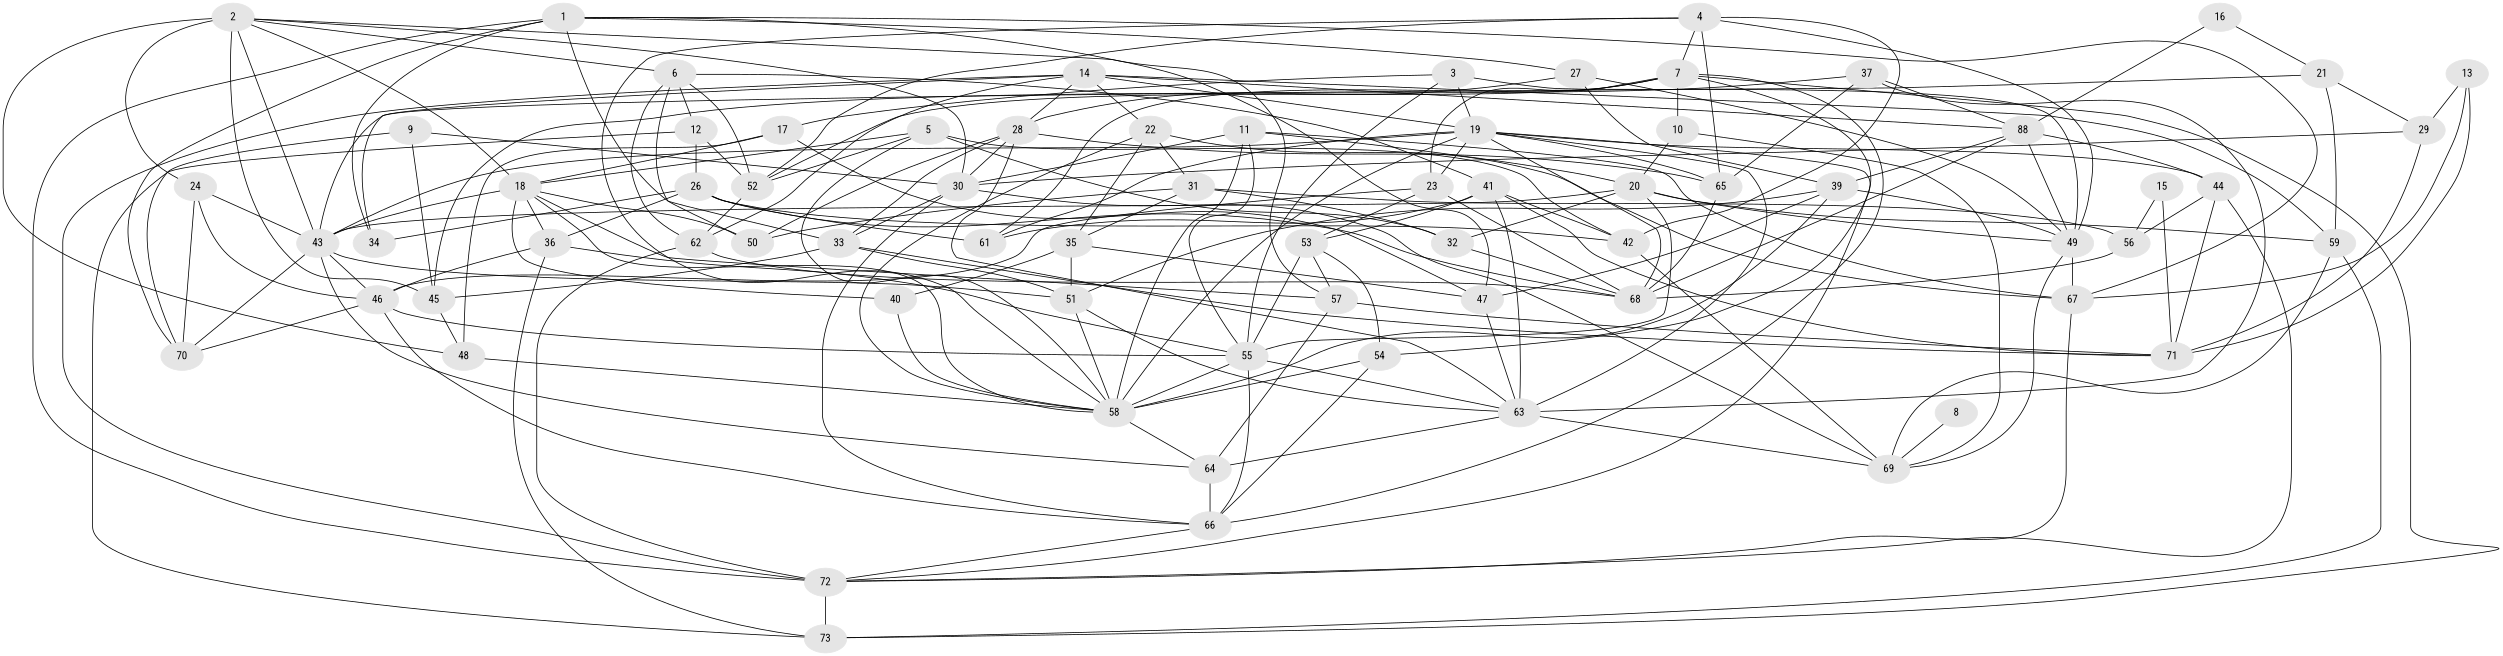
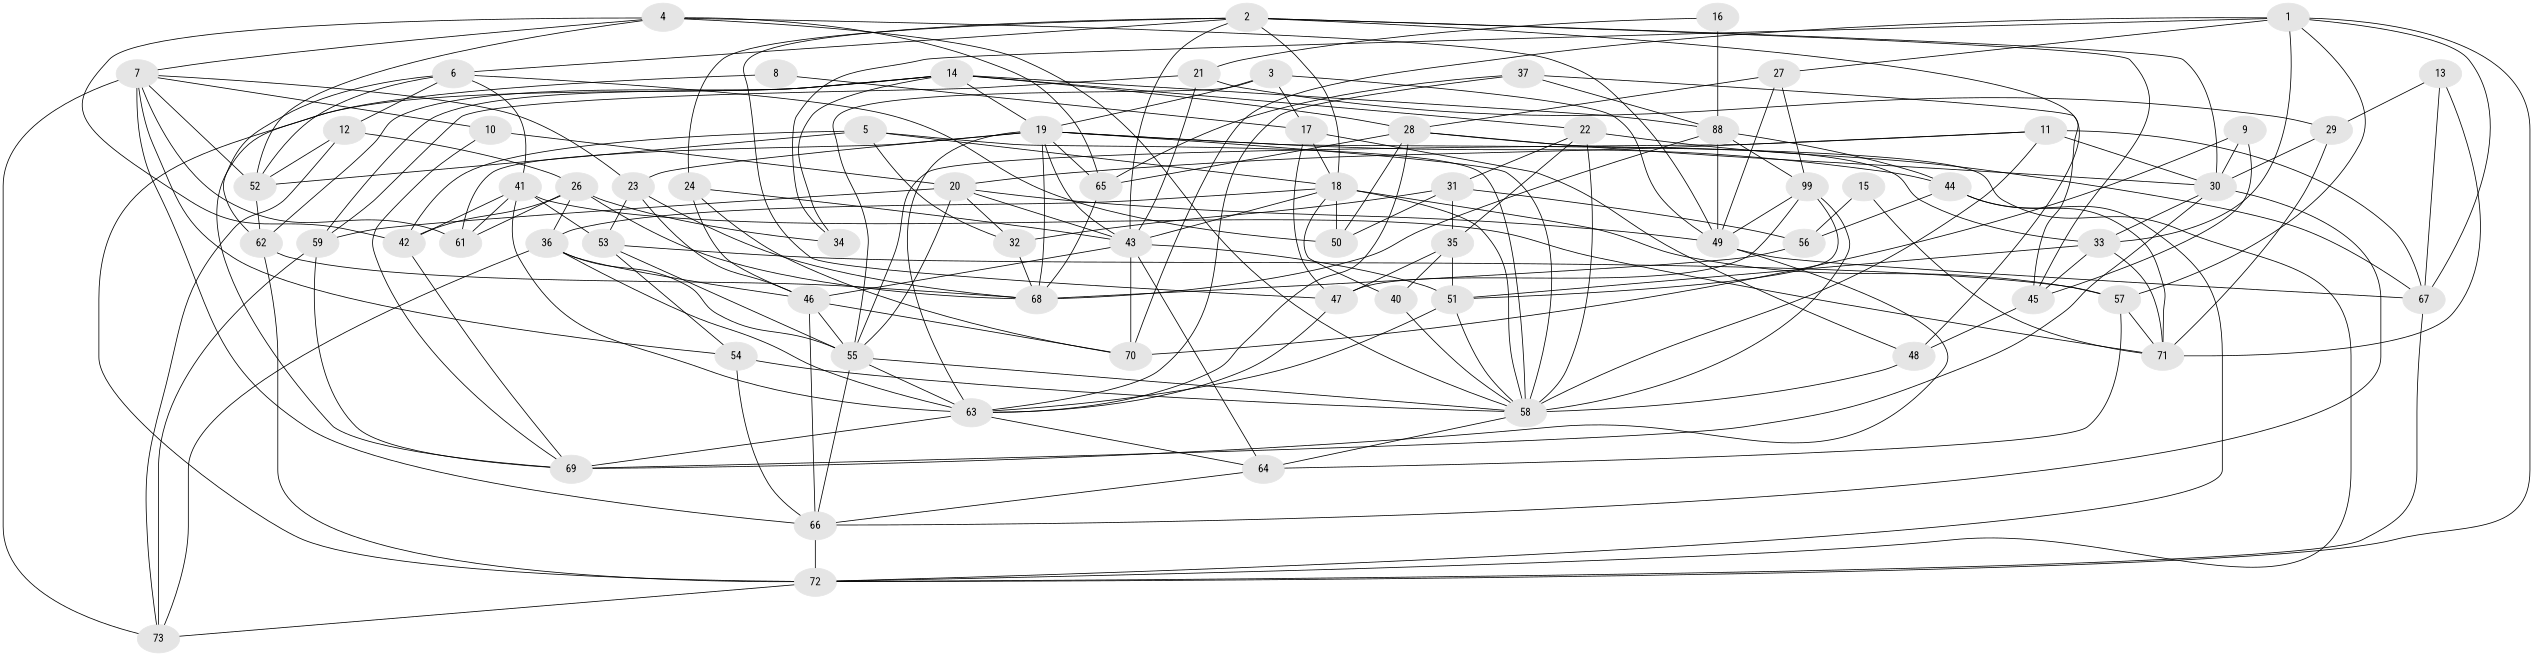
none -> (1041, 102)
(1837, 187) -> (1807, 187)
none -> (754, 338)
